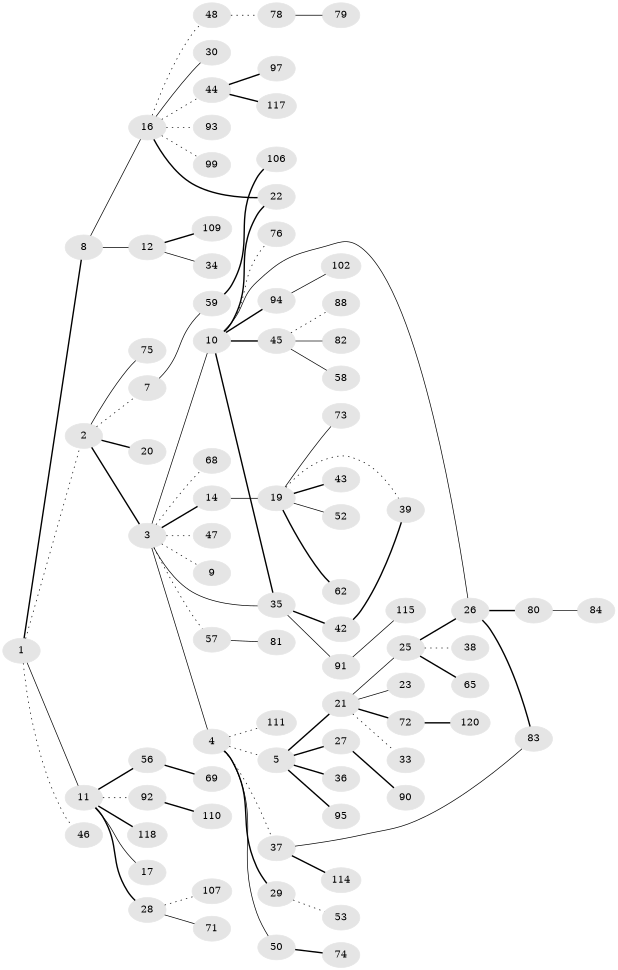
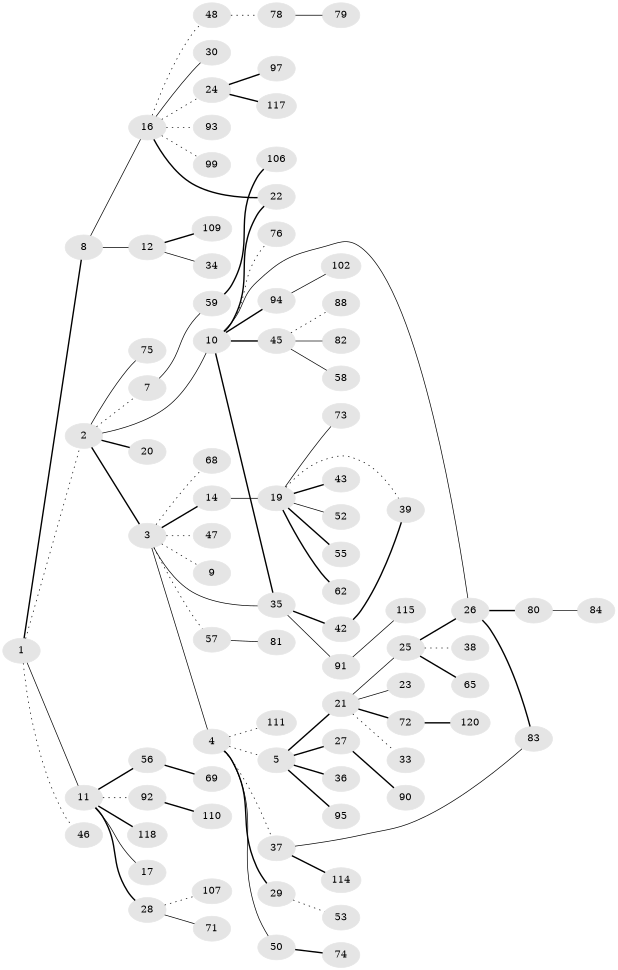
(212, 90) -> (212, 90)
(180, 438) -> (166, 408)
none -> (341, 554)
